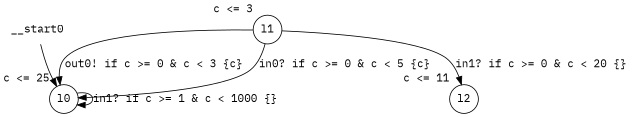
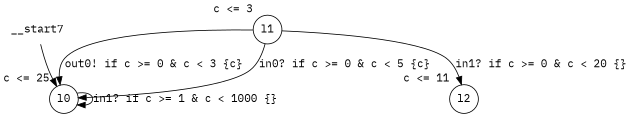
(38, 30) -> (38, 30)
